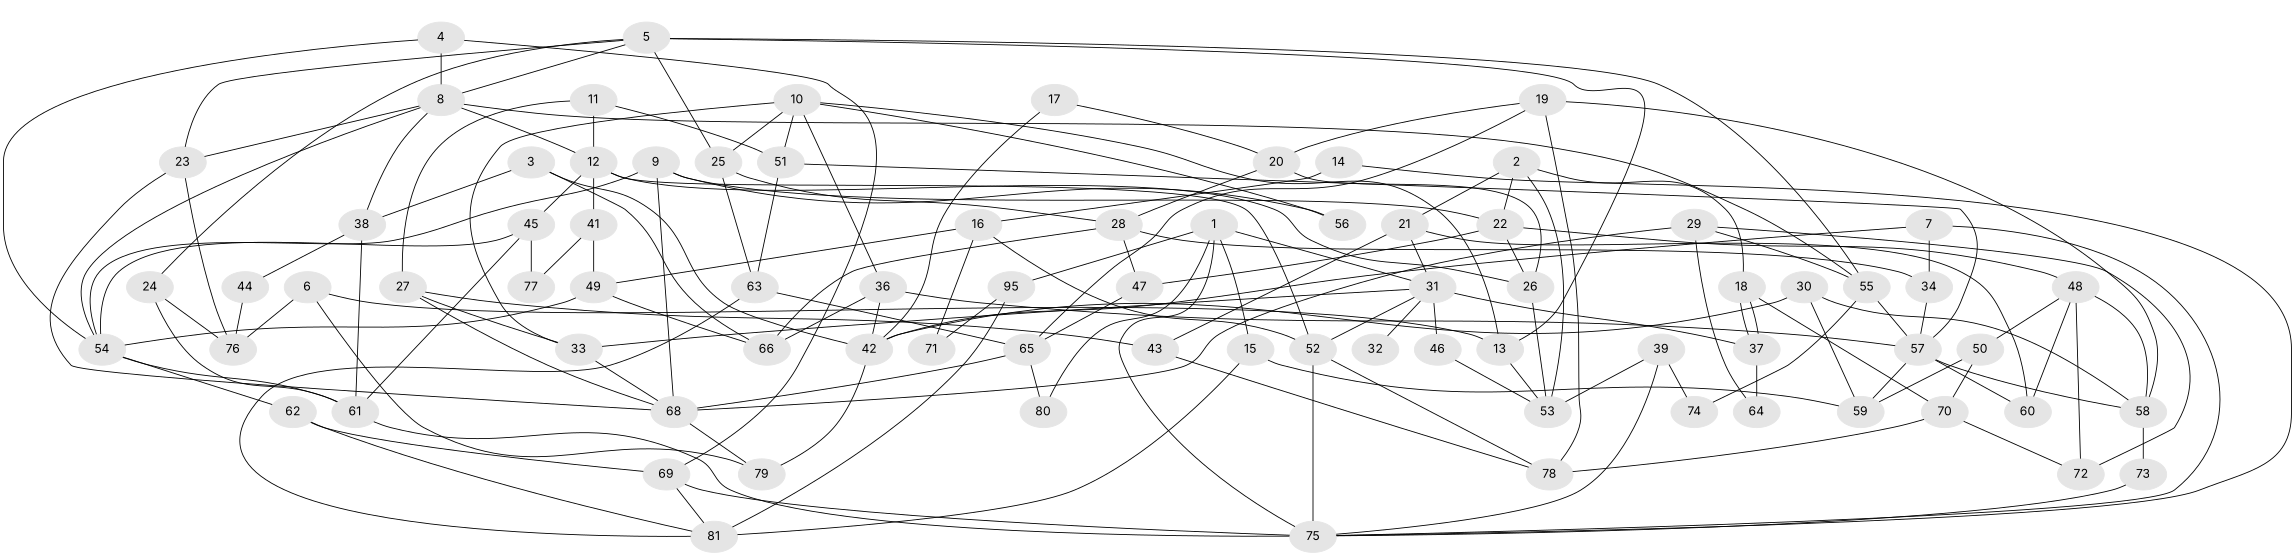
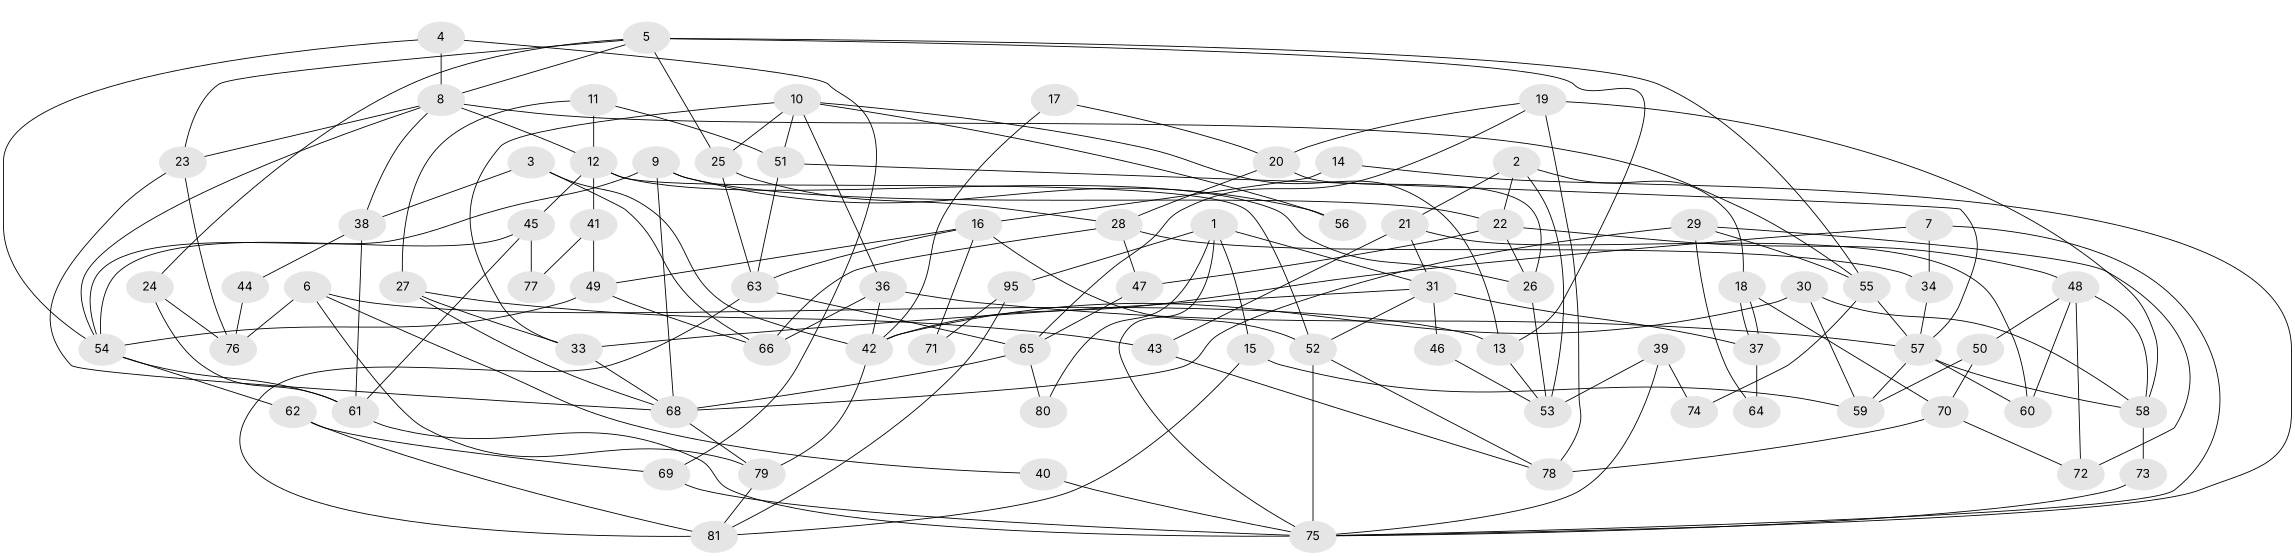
none -> (860, 252)
(1375, 350) -> none
none -> (1043, 474)
(690, 506) -> (738, 506)
